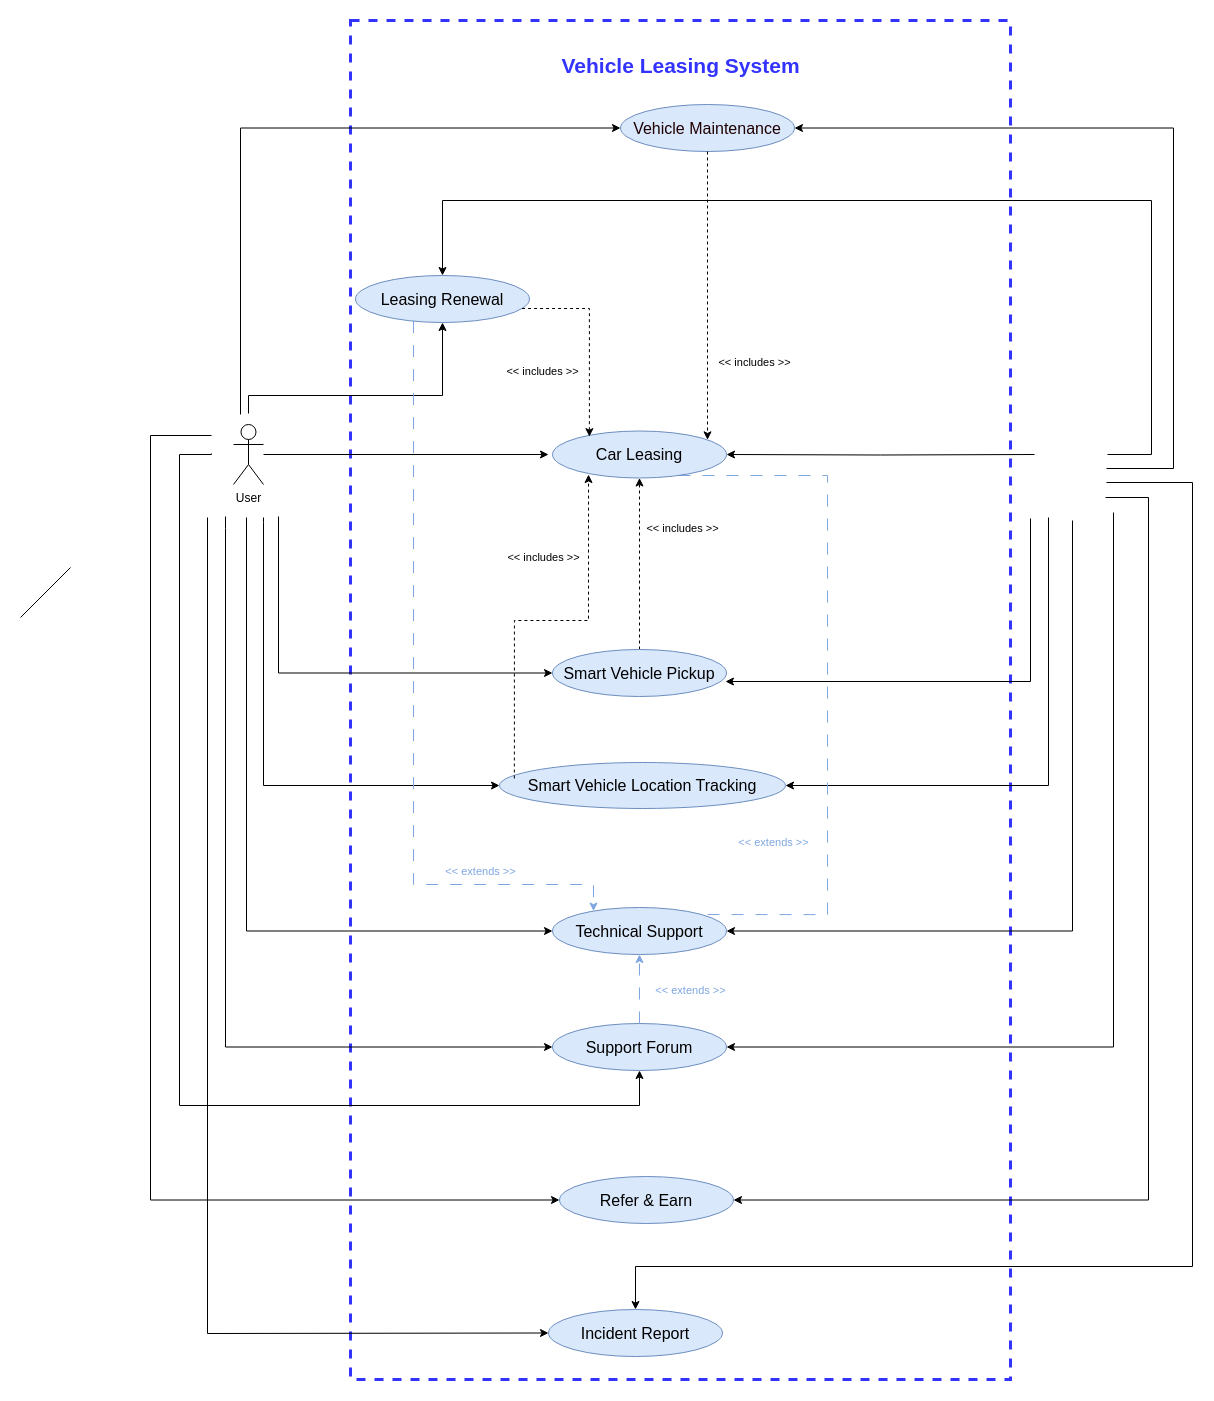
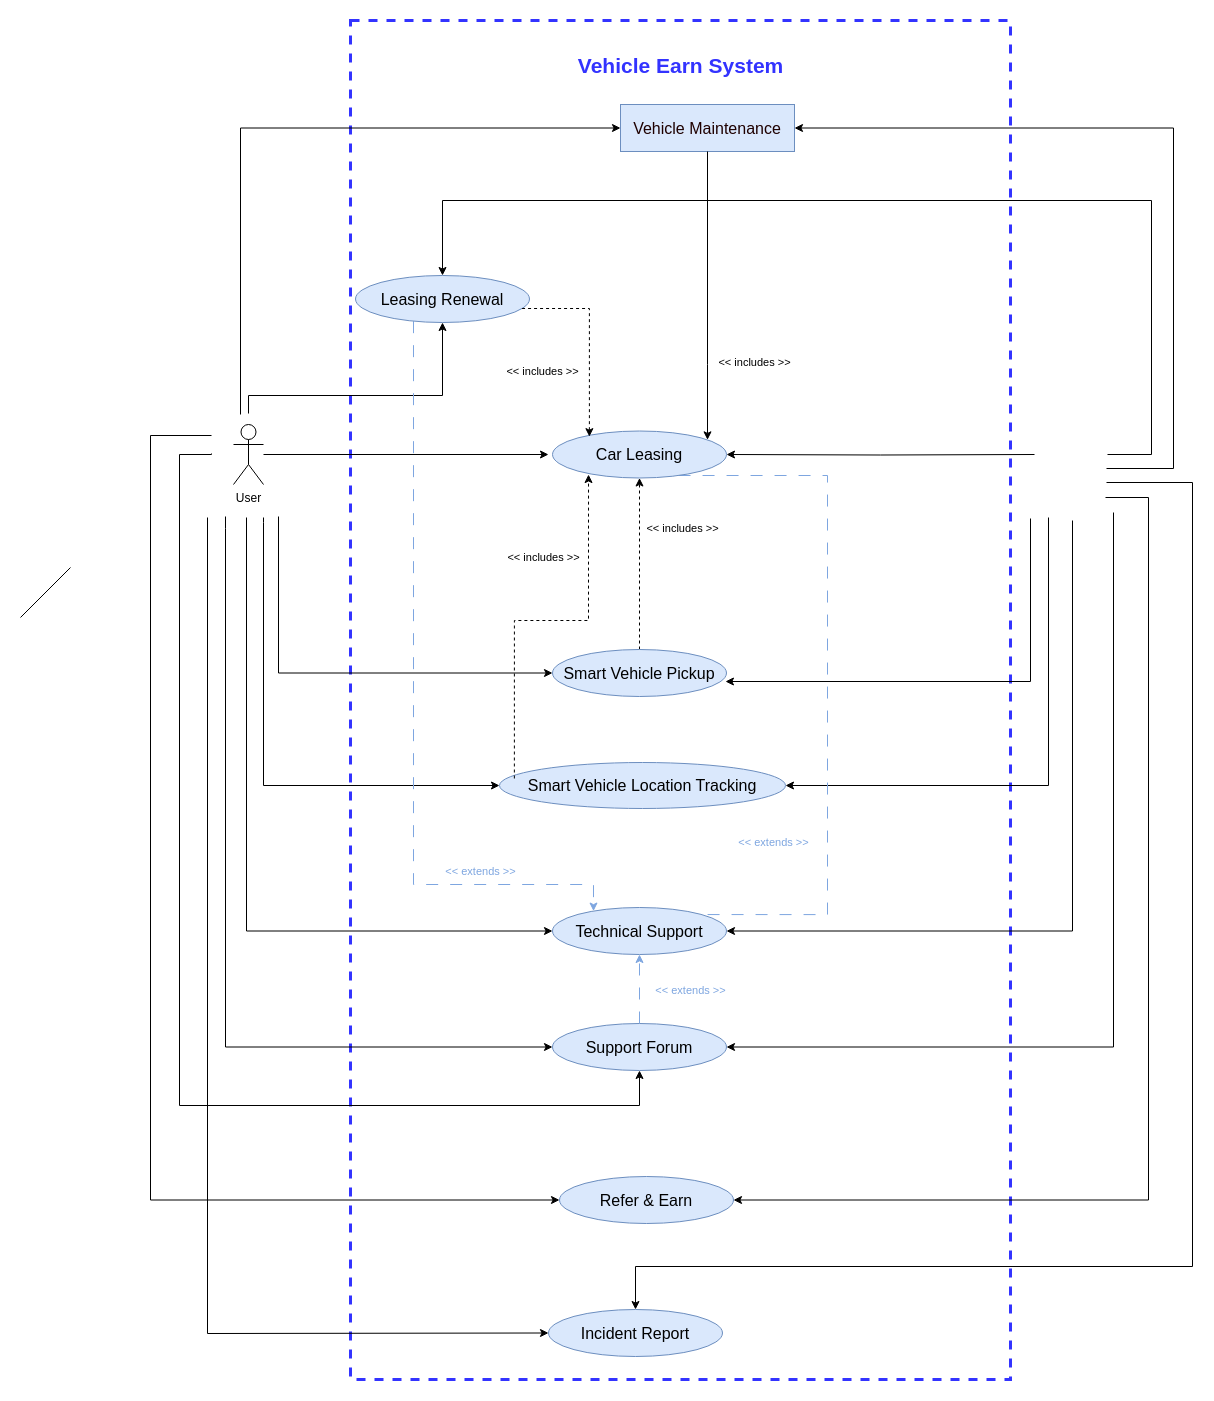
(681, 66) -> (681, 66)
(708, 128) -> (708, 128)
(708, 292) -> (708, 292)
